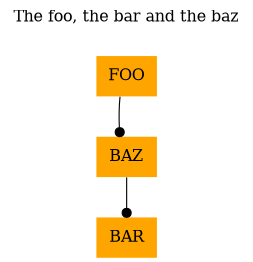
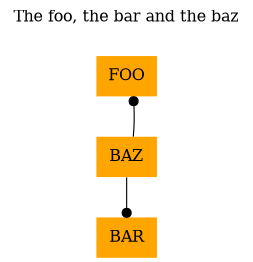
(119, 112) -> (134, 121)
